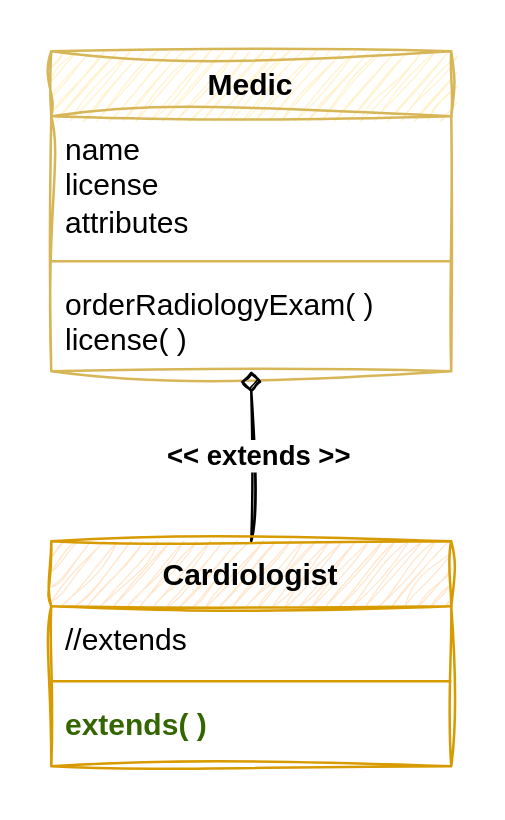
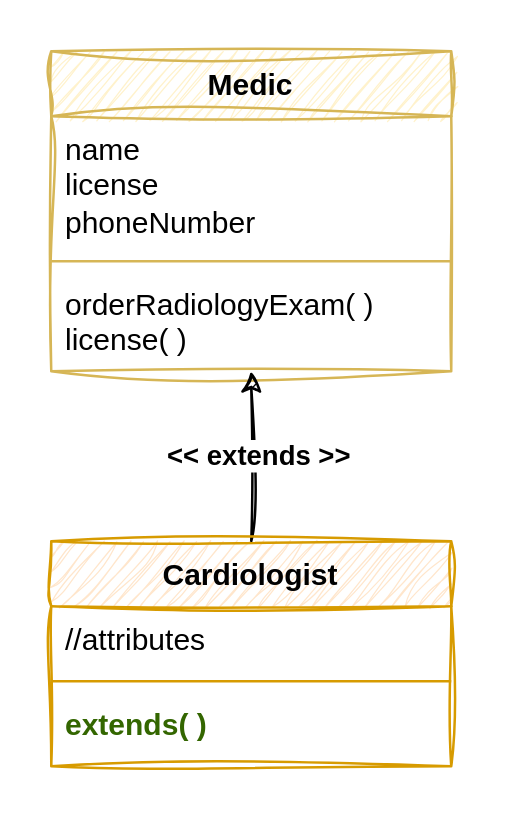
(146, 188) -> (159, 188)
(251, 392) -> (251, 390)
(142, 642) -> (163, 642)
